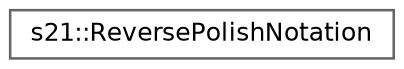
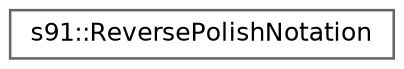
(202, 34) -> (202, 34)
